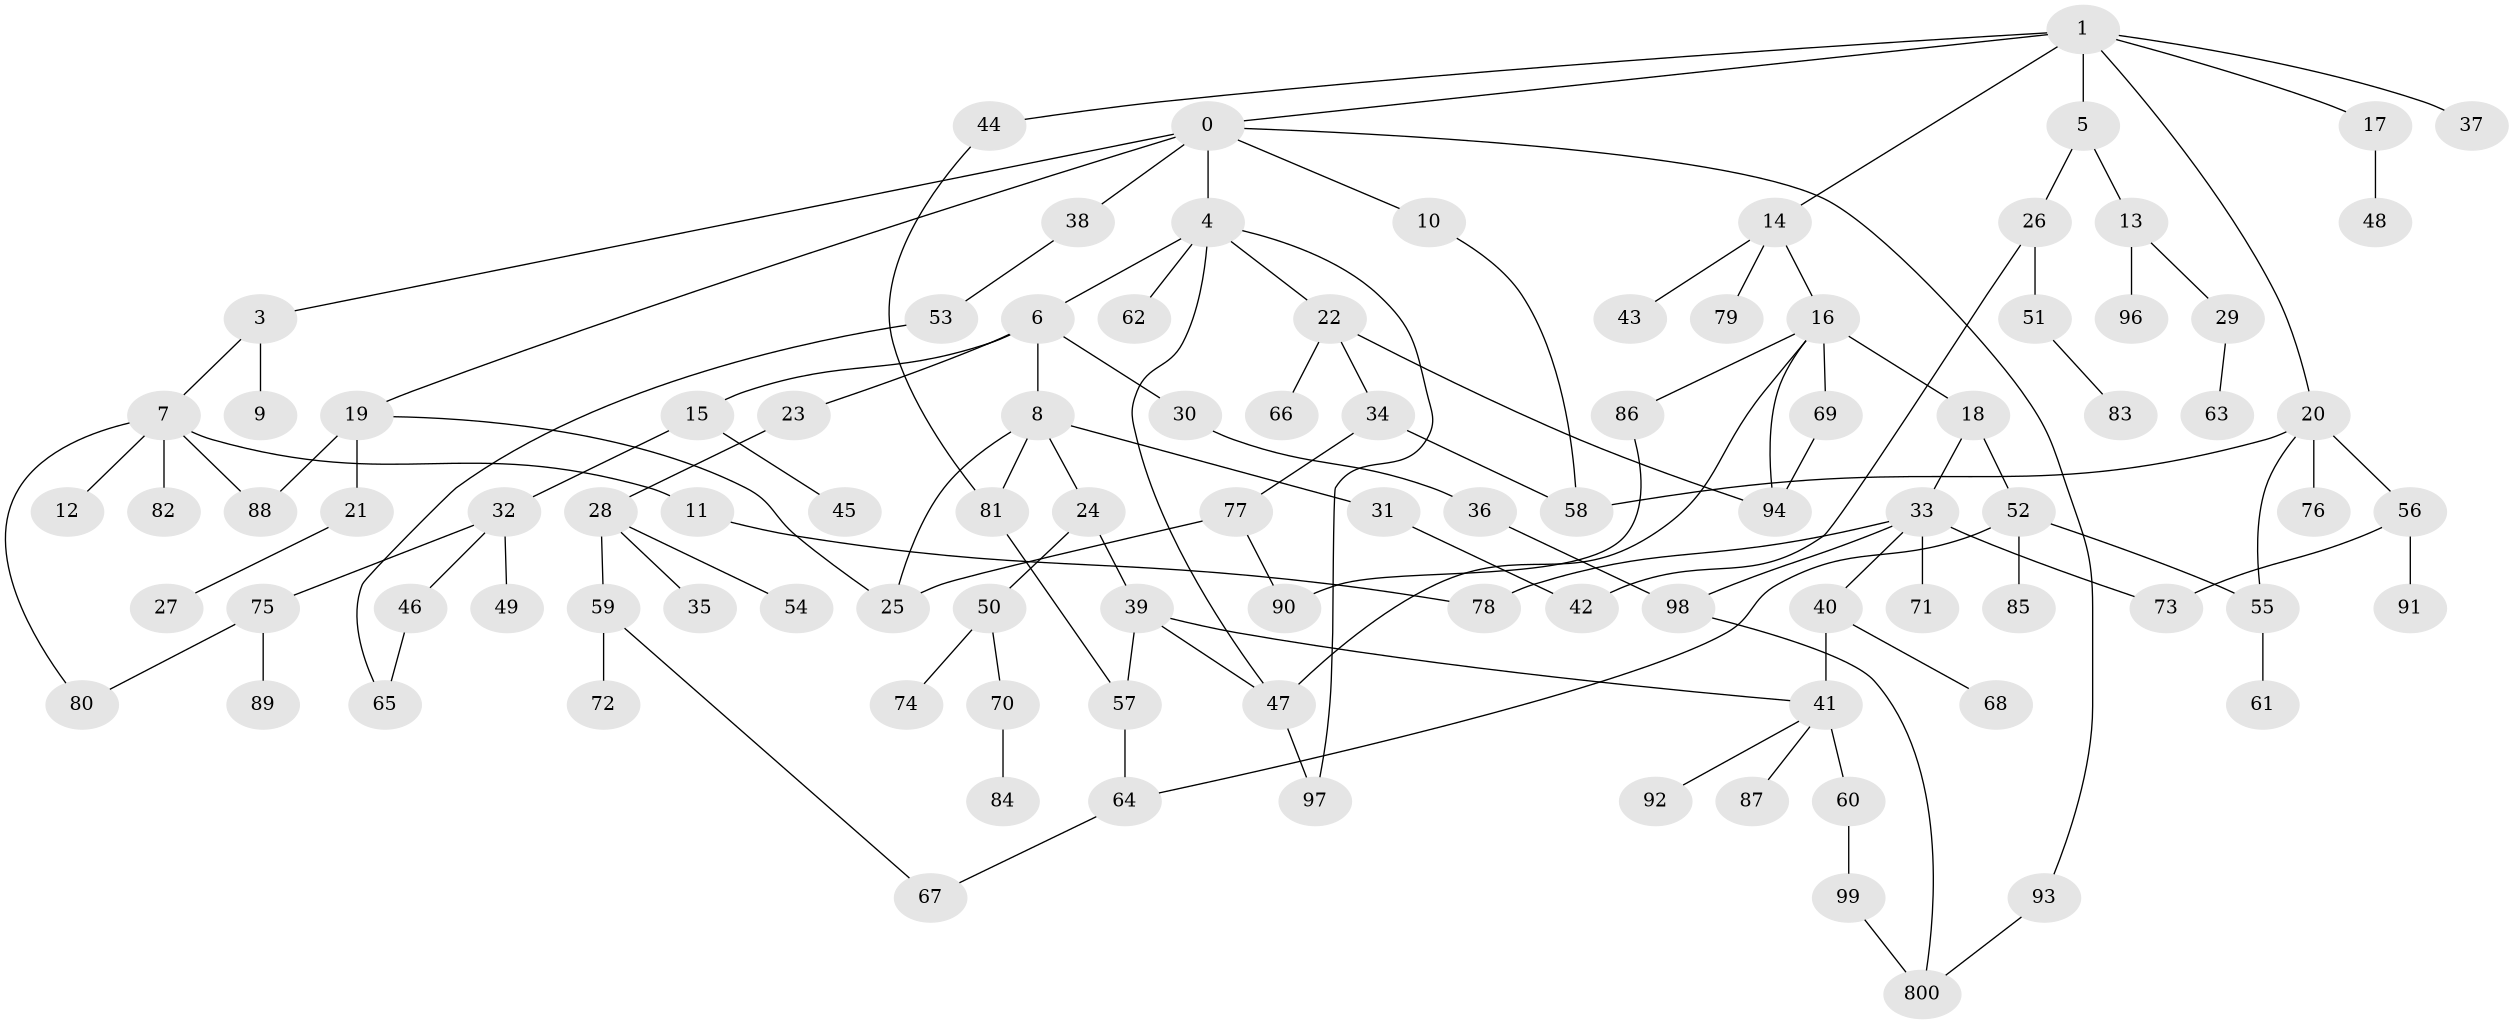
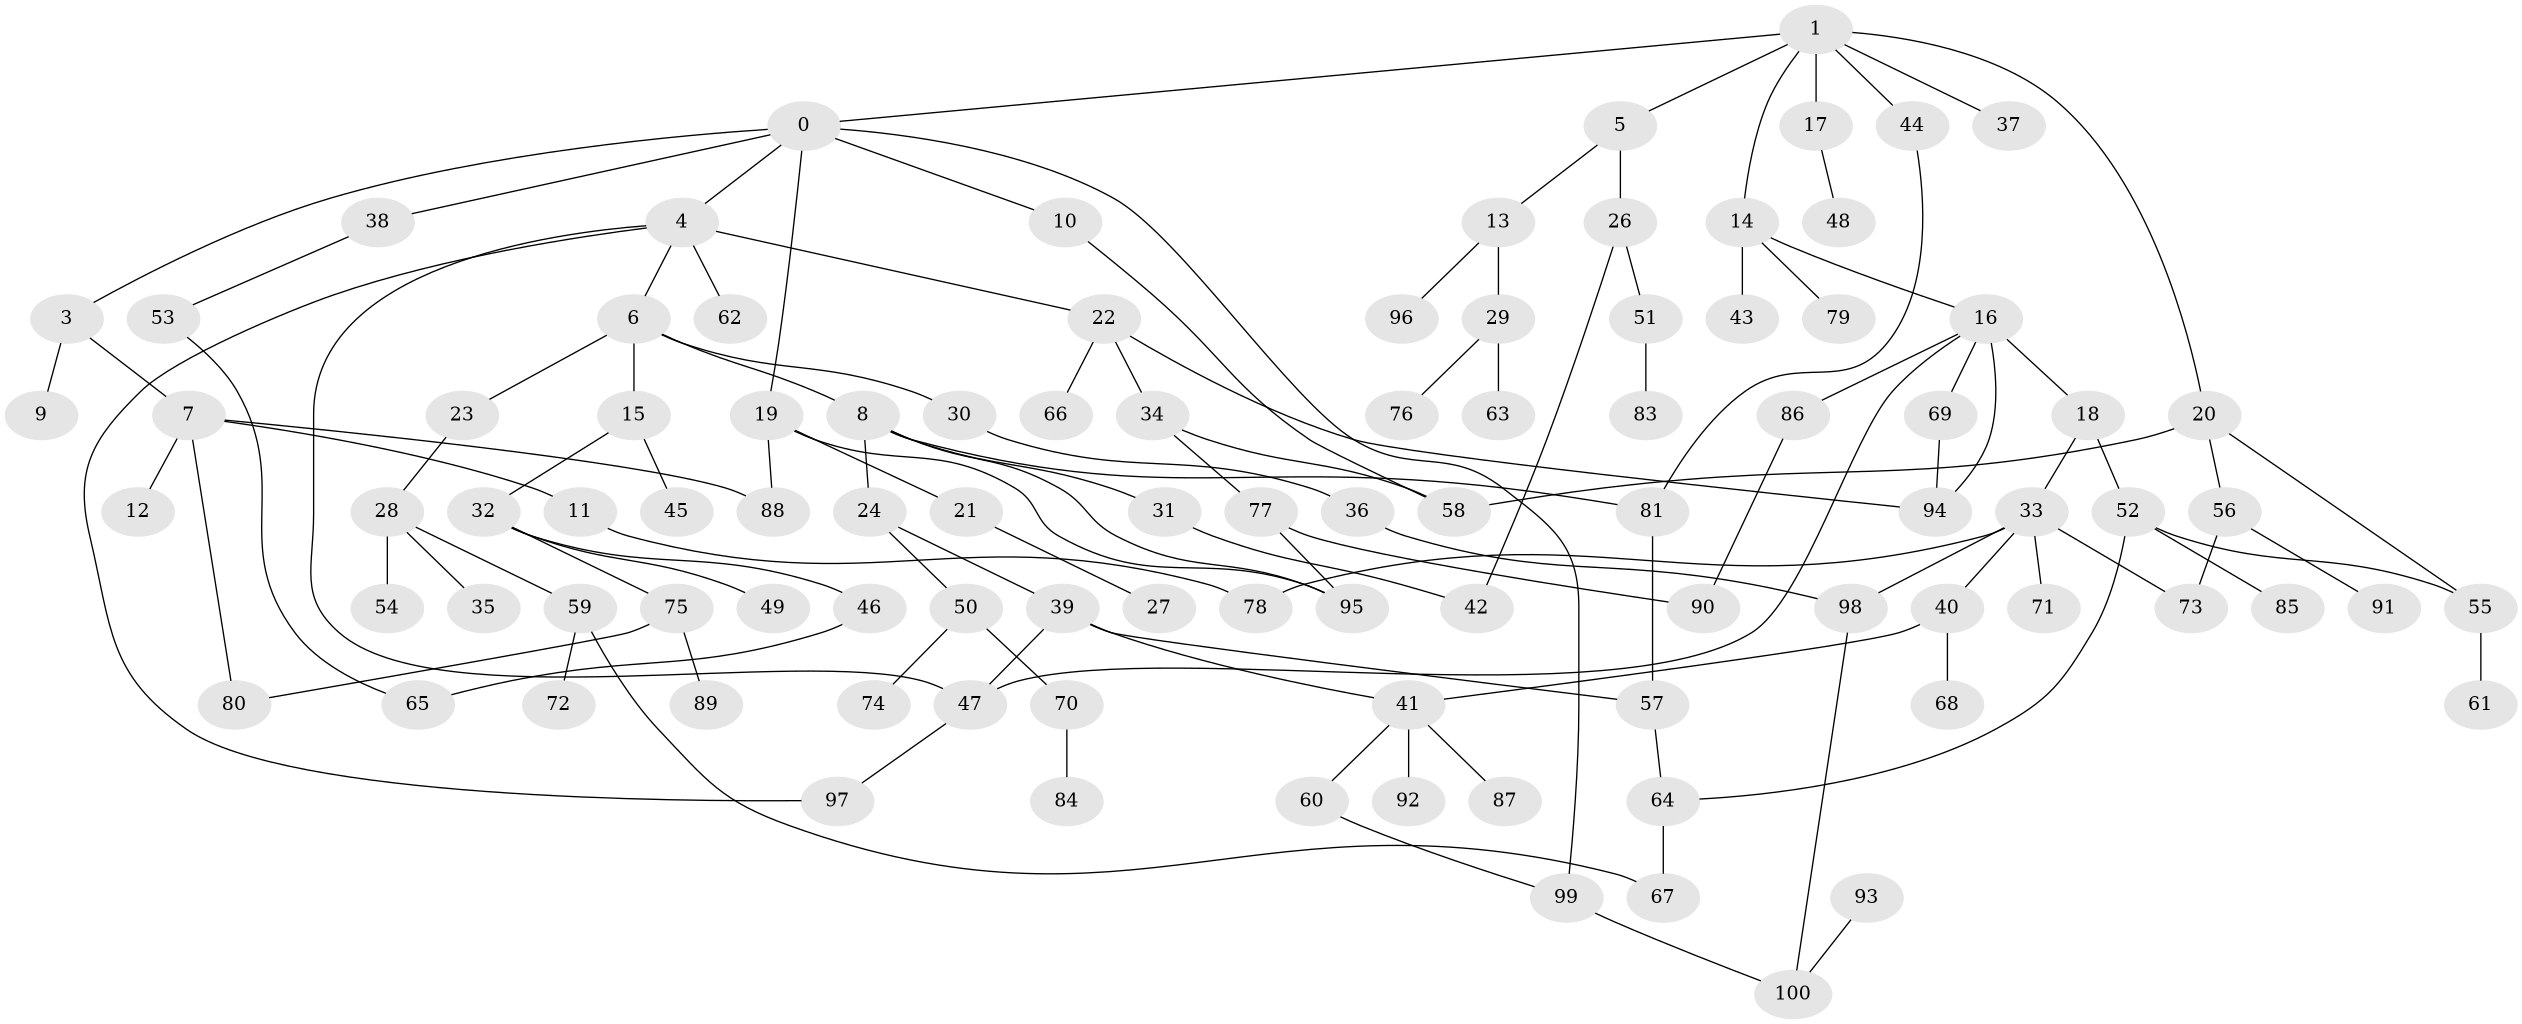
(1901, 258) -> (1334, 424)
(2314, 464) -> (1450, 367)
(164, 512) -> none
(893, 608) -> (1352, 608)
(1922, 994) -> (1793, 994)
